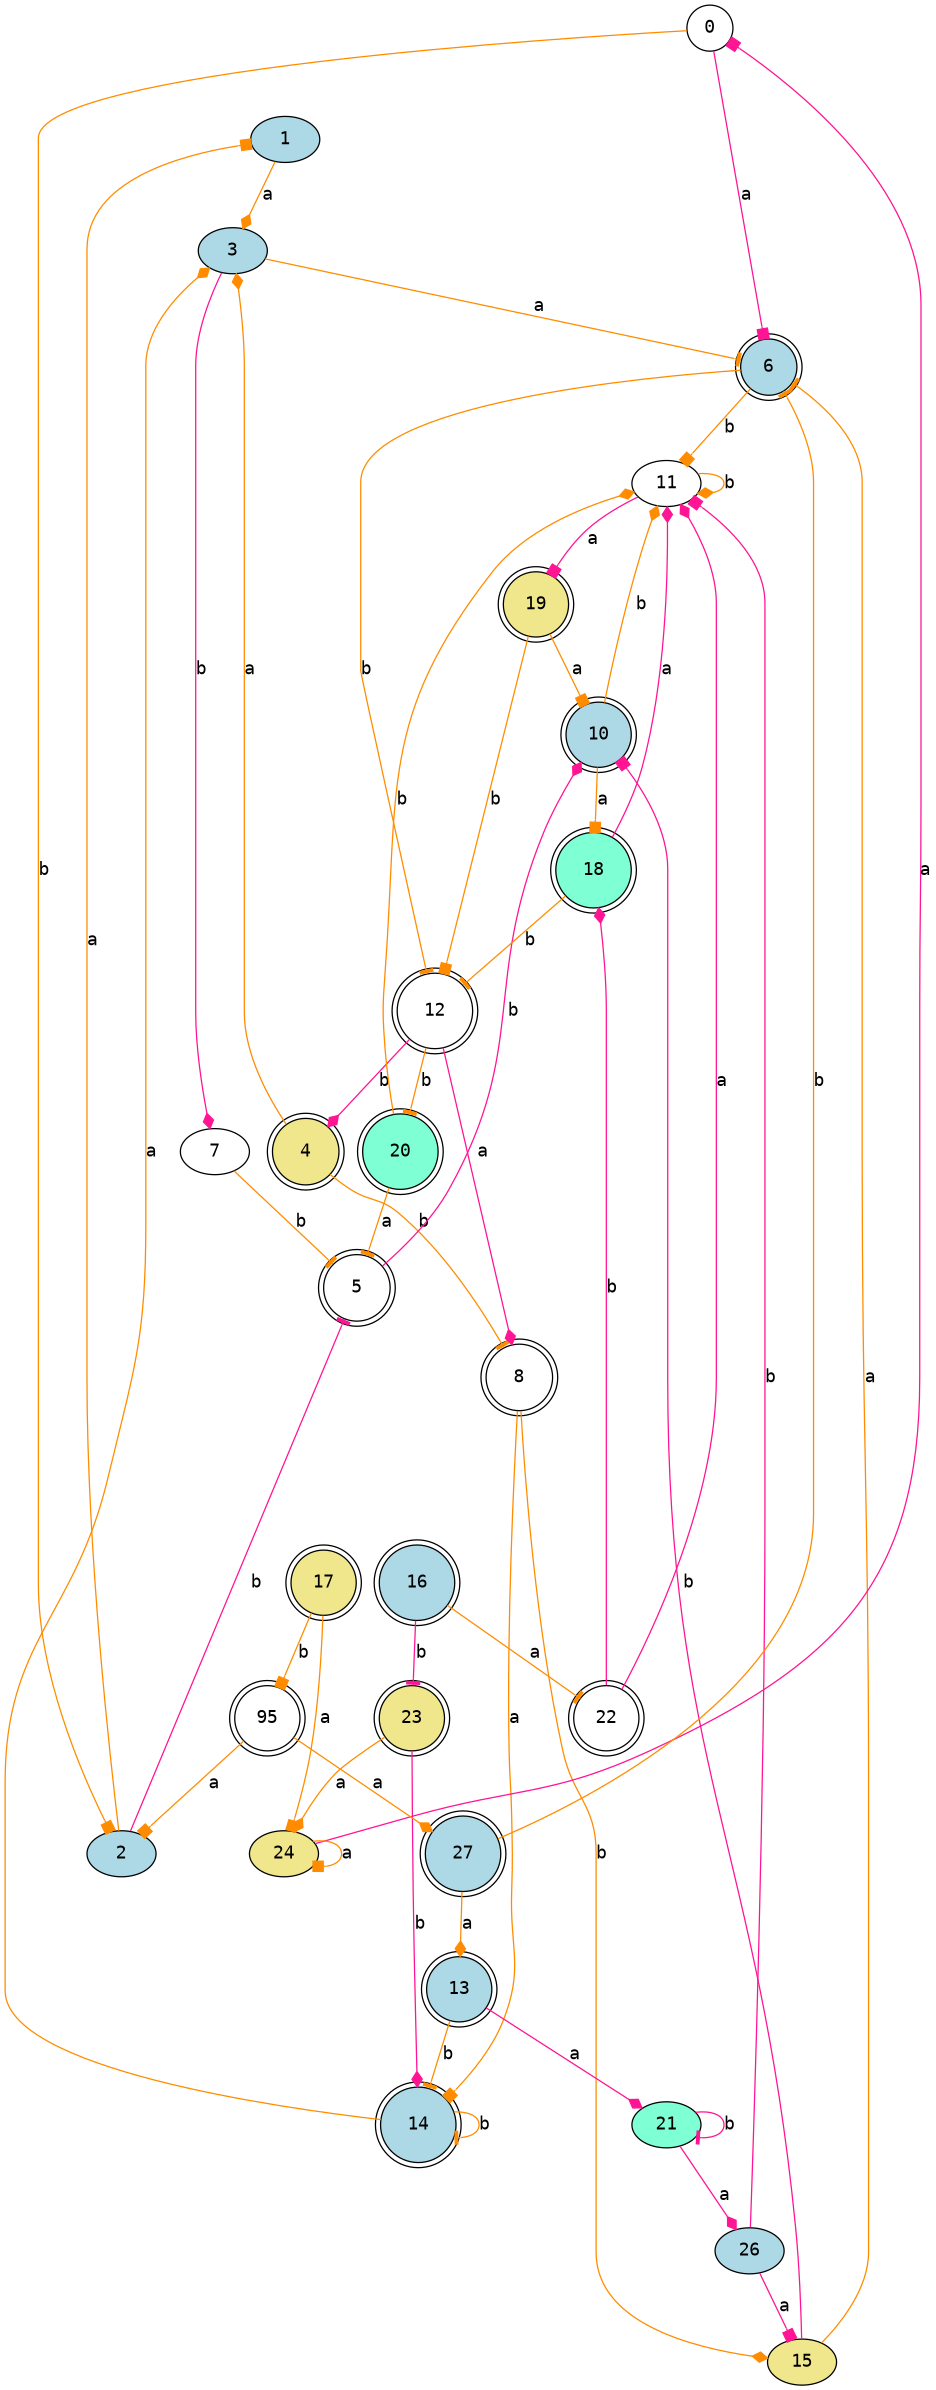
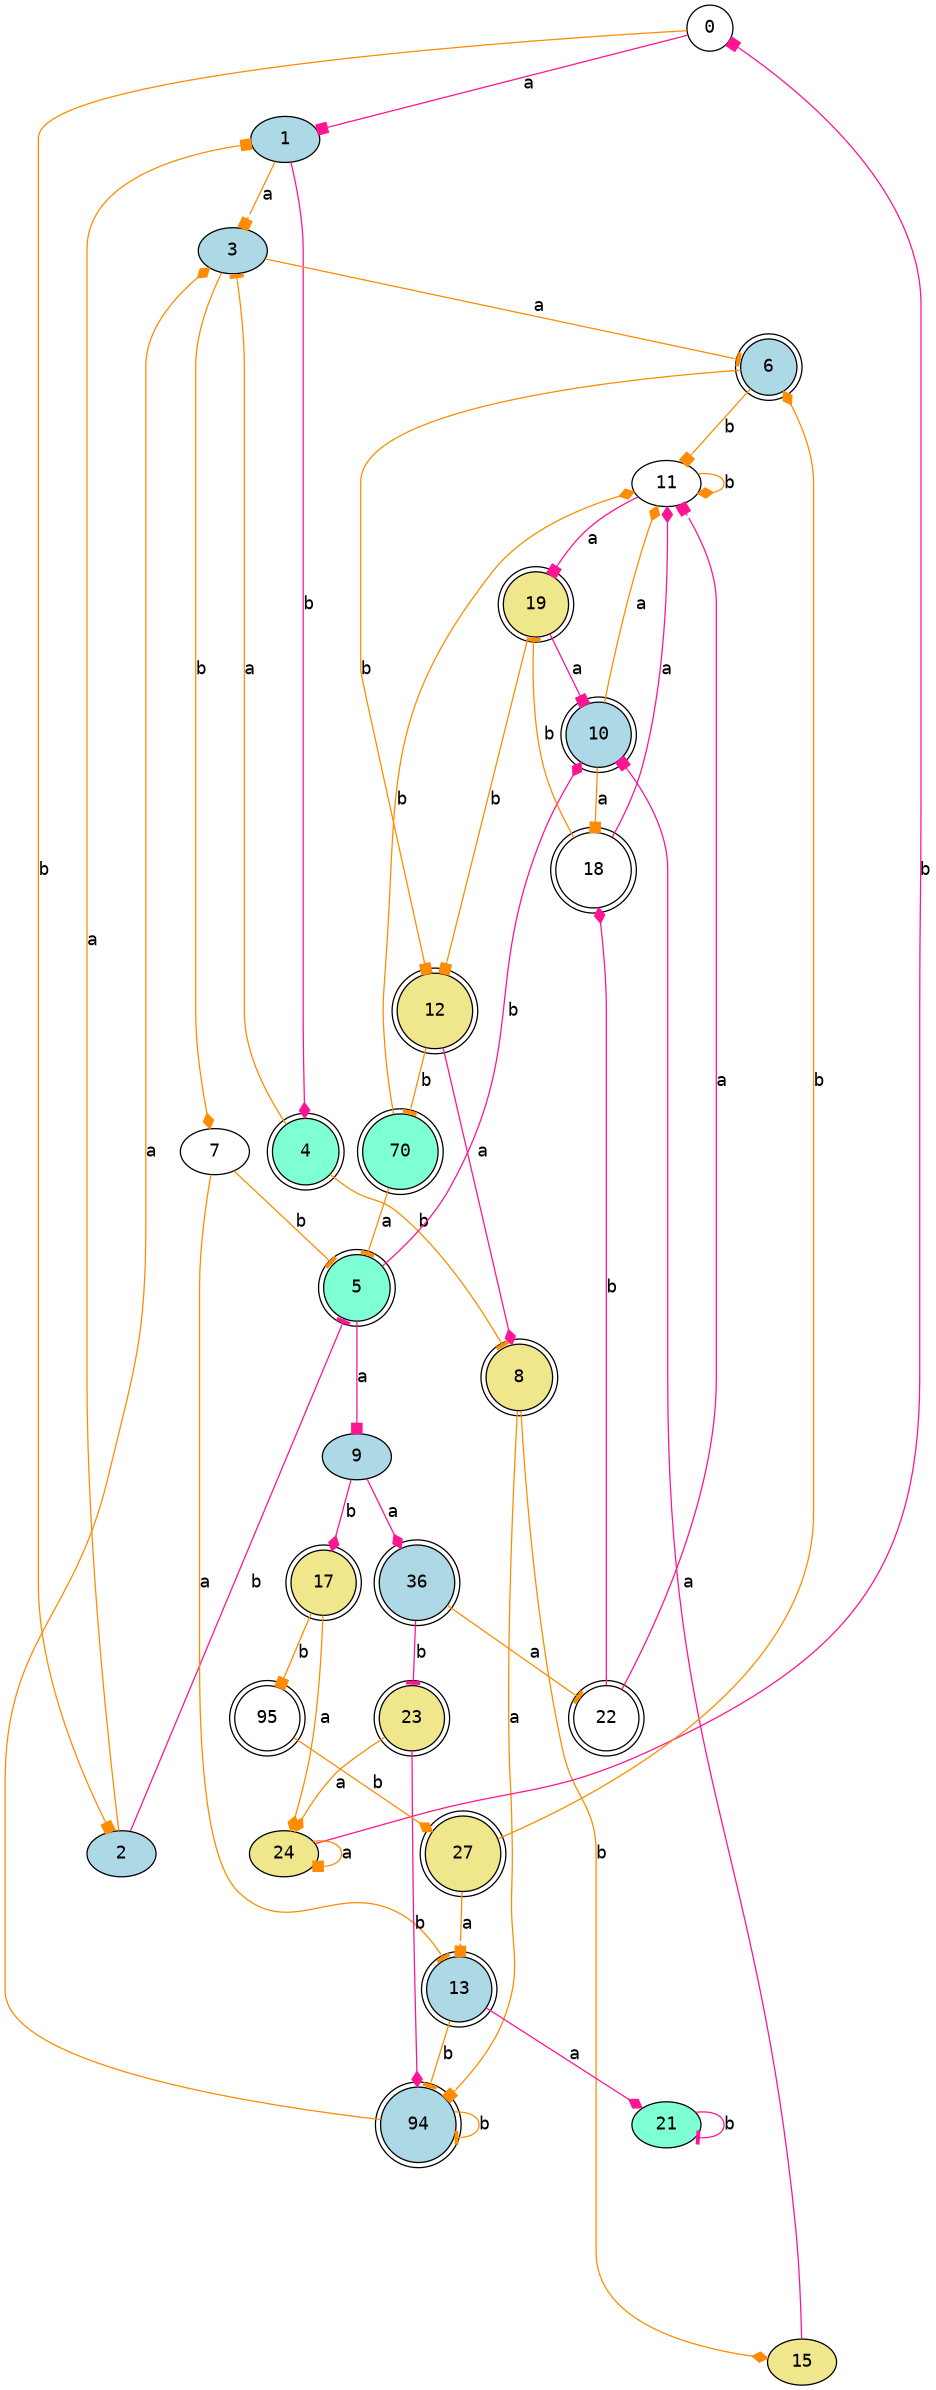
(262, 188) -> (262, 188)
(738, 189) -> (509, 81)
(361, 523) -> (361, 523)
(642, 604) -> (642, 604)
(565, 664) -> (565, 664)
(196, 691) -> (196, 691)
(244, 707) -> (244, 707)
(594, 870) -> (594, 870)
(925, 870) -> (925, 870)
(522, 934) -> (539, 744)
(435, 1011) -> (435, 1011)
(374, 1077) -> (303, 632)
(716, 1110) -> (716, 1110)
(306, 1152) -> (306, 1152)
(400, 1152) -> (400, 1152)
(814, 1192) -> (814, 1192)
(357, 1288) -> (357, 1288)
(864, 1360) -> none
(519, 1377) -> (519, 1377)
none -> (357, 1457)
(417, 1583) -> (417, 1583)
(689, 1583) -> (689, 1583)
none -> (200, 1626)
(315, 1718) -> (315, 1718)
(197, 1783) -> none
(378, 1783) -> (378, 1783)
(463, 1854) -> (463, 1854)
(461, 1916) -> (461, 1916)
(418, 2125) -> (418, 2125)
(750, 2251) -> none
